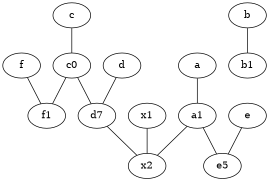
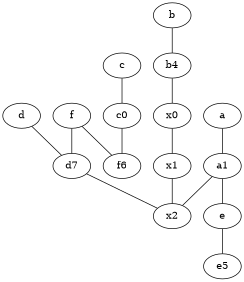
(248, 66) -> (172, 66)
(84, 91) -> (72, 141)
(47, 116) -> (122, 166)
none -> (172, 116)
(210, 141) -> (222, 191)
